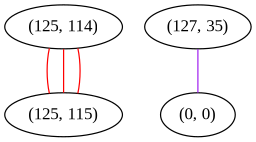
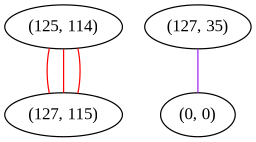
(64, 115) -> (64, 115)
